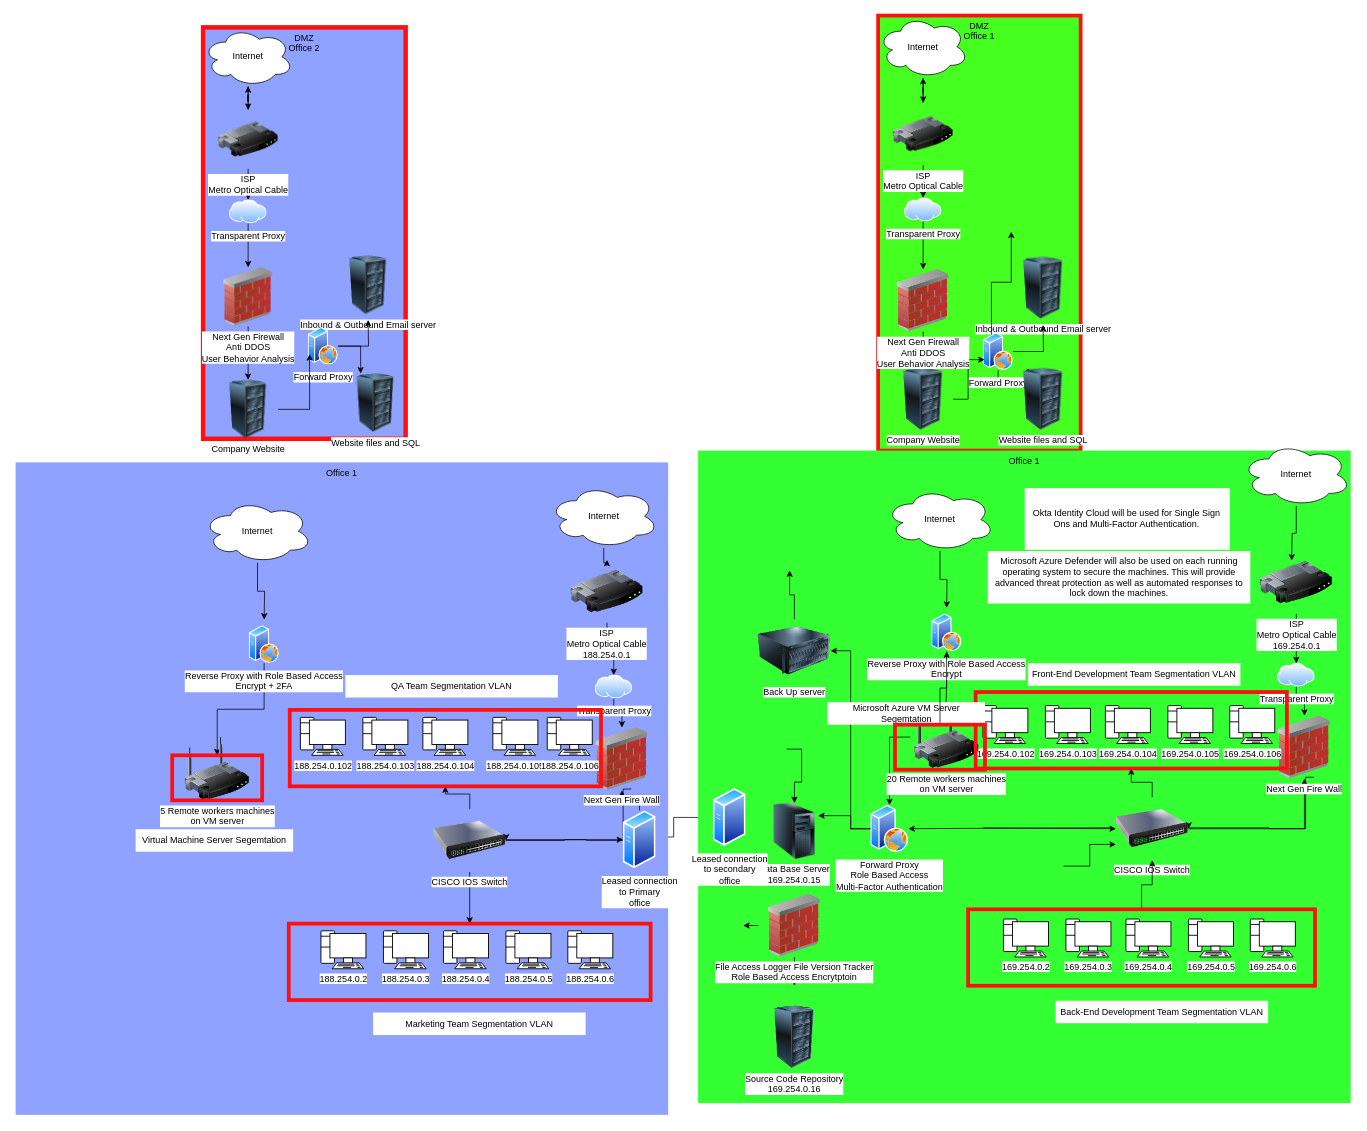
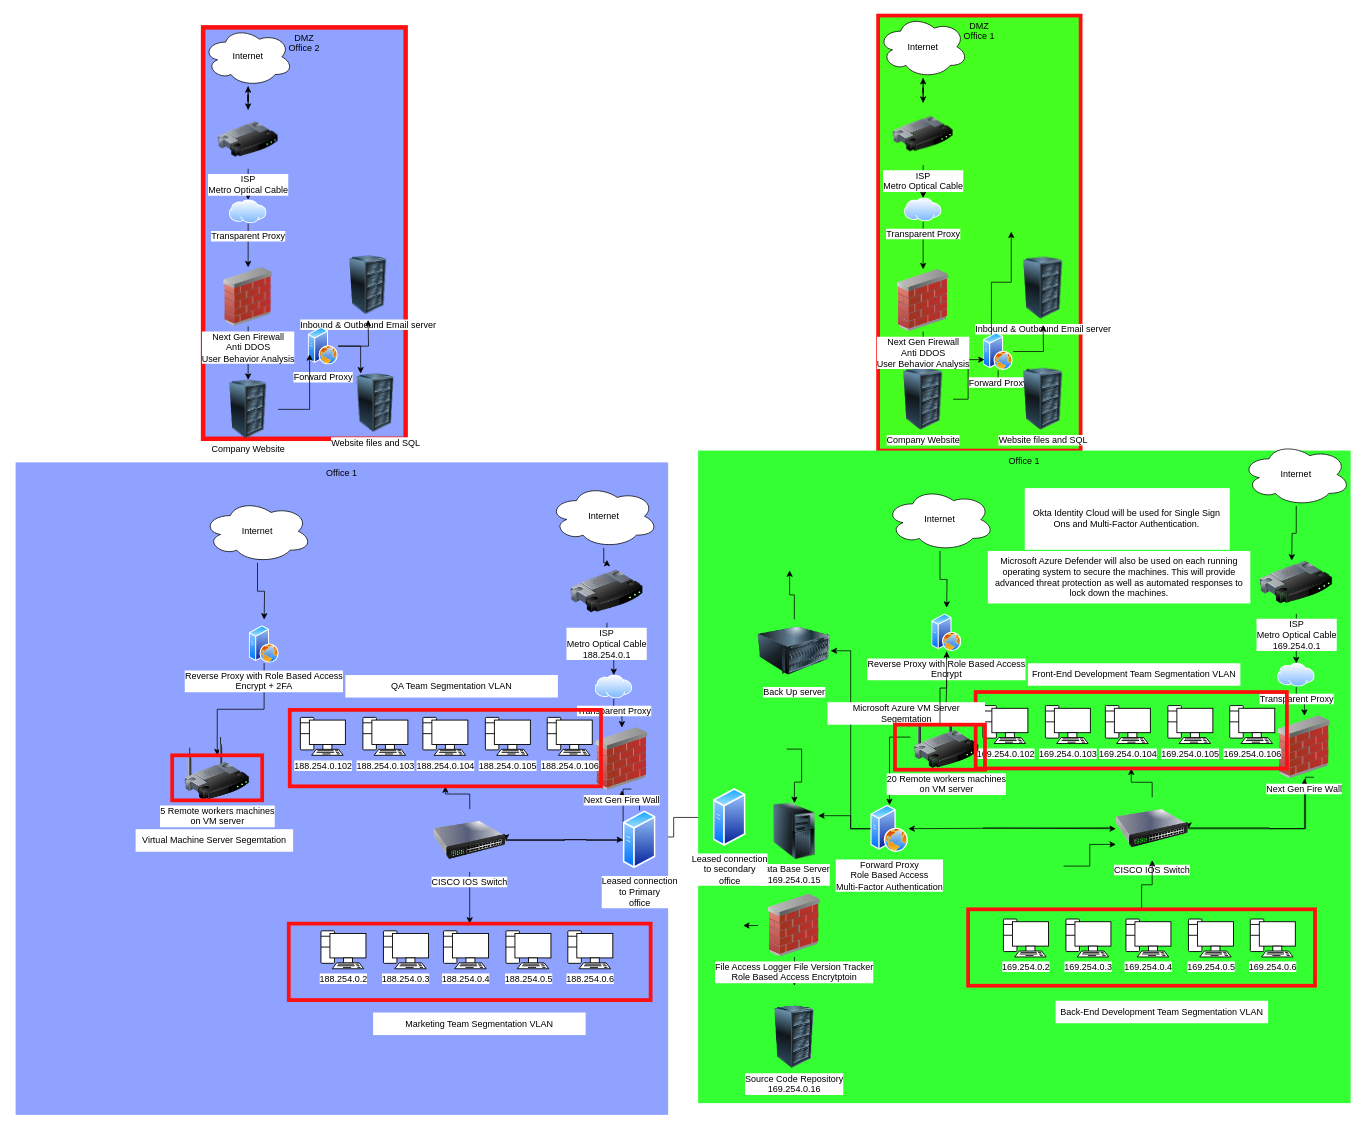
(515, 736) -> (508, 736)
